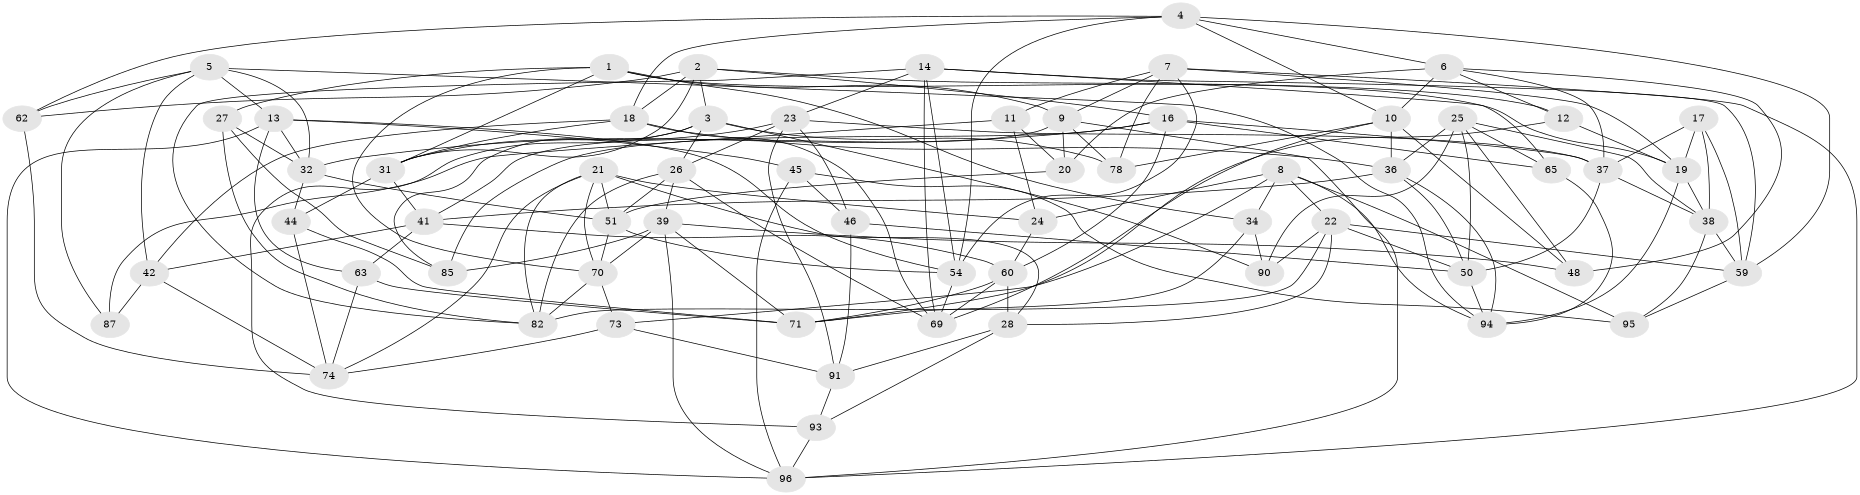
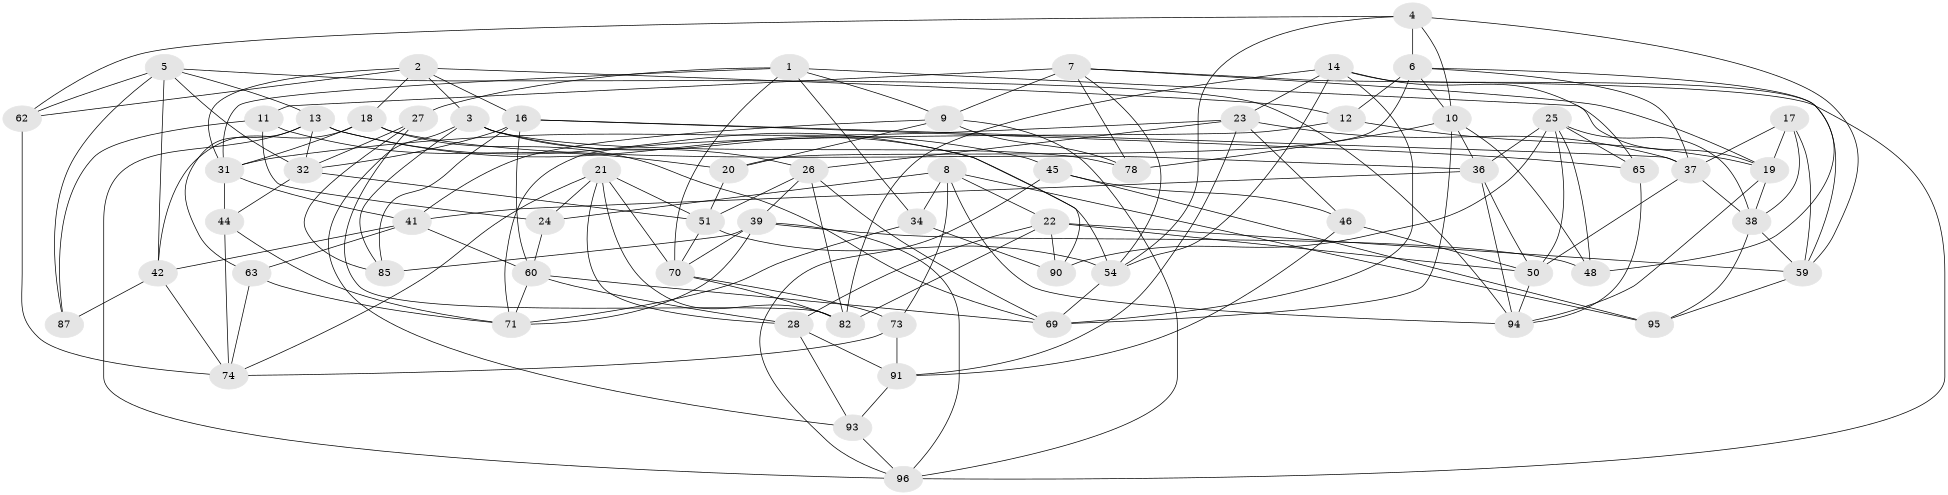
(883, 28) -> none
